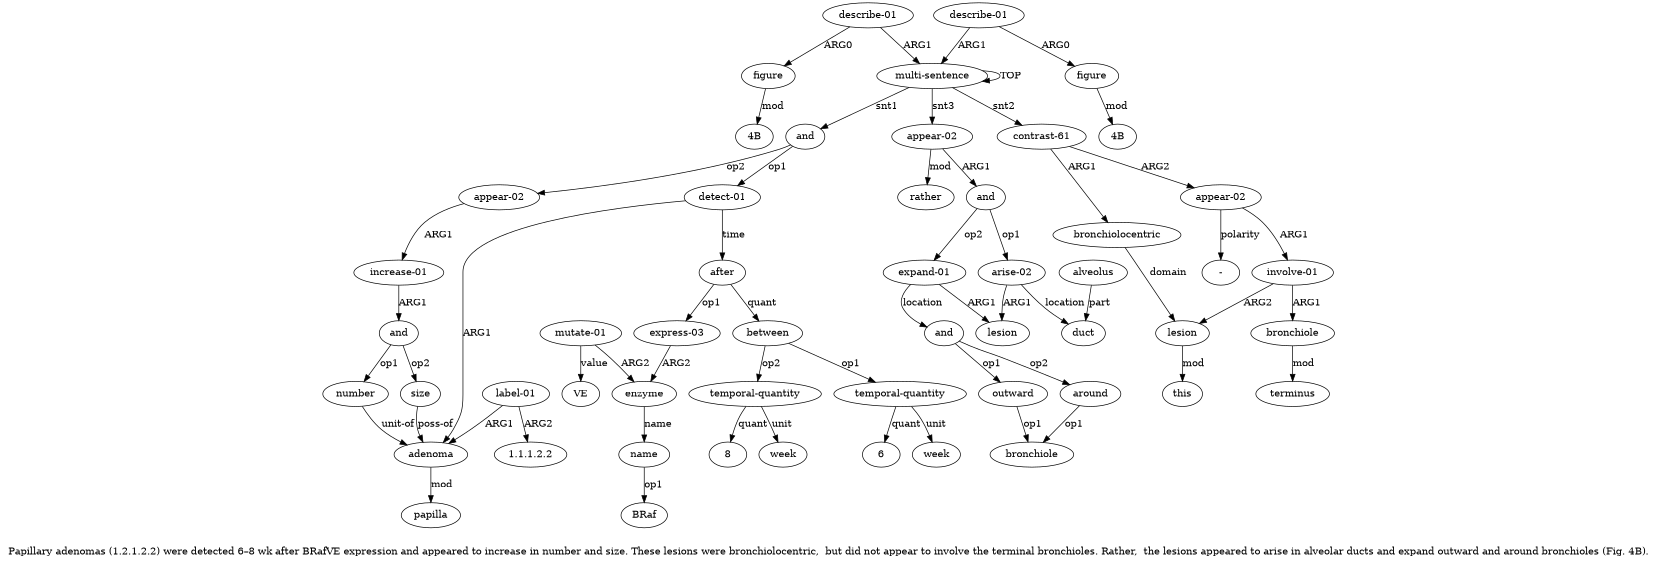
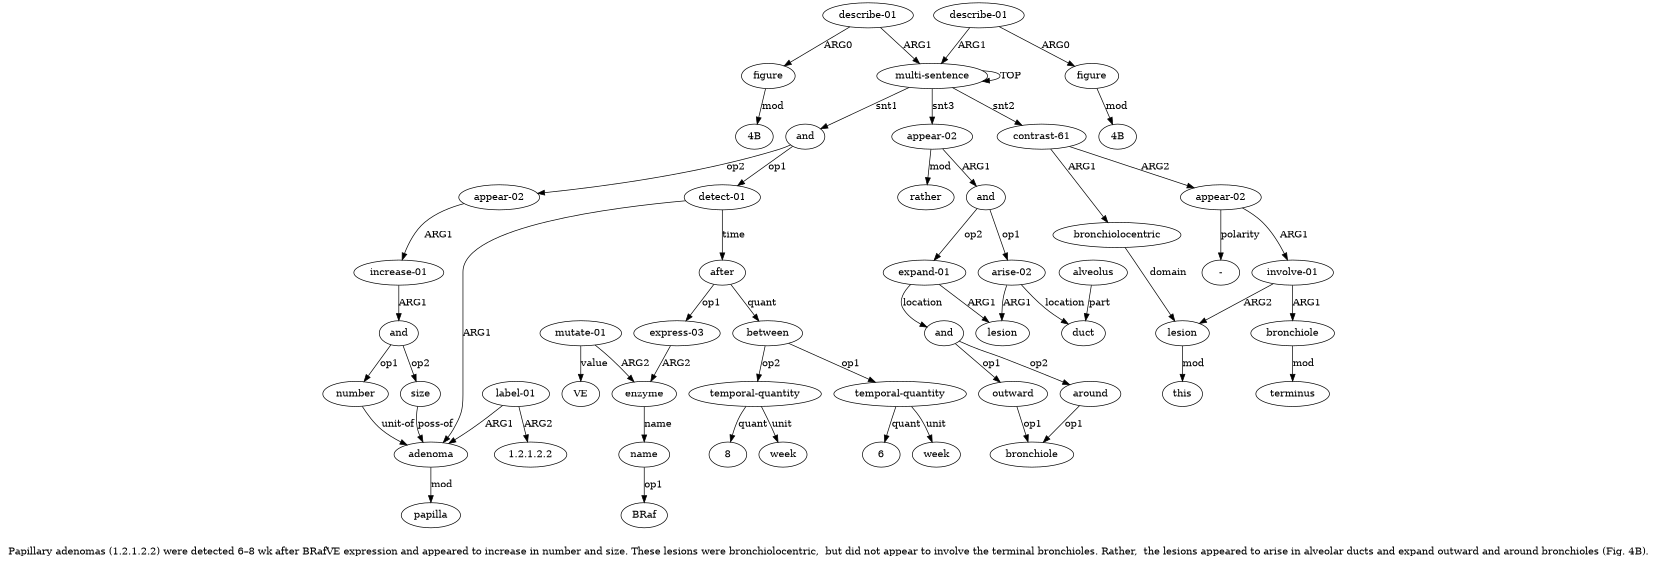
(531, 455) -> (531, 455)
